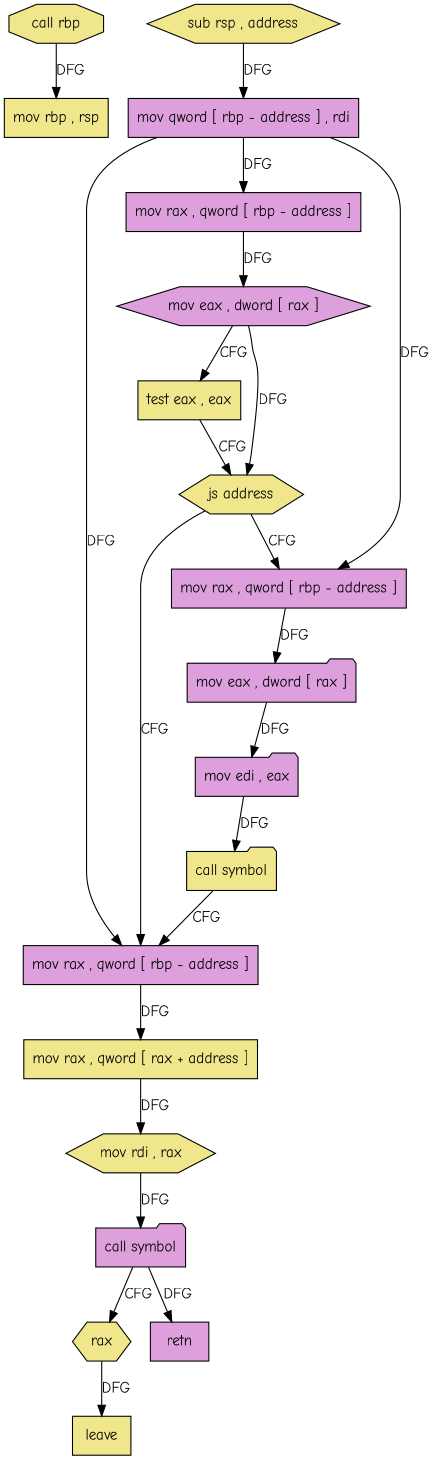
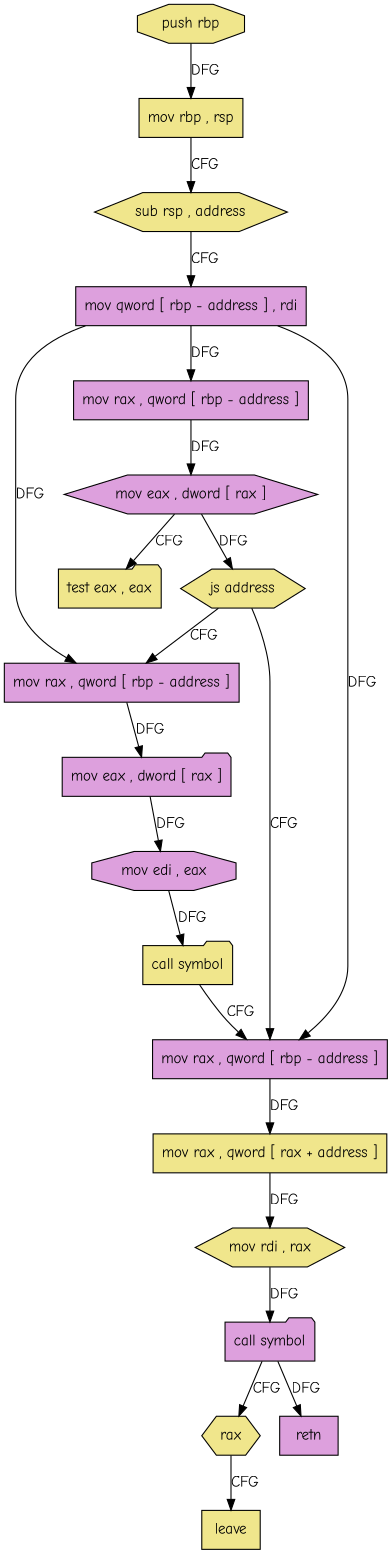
(56, 24) -> (191, 24)
(258, 71) -> (205, 259)
none -> (191, 160)
(189, 400) -> (110, 589)
(213, 443) -> none
(247, 777) -> (164, 871)
(116, 1389) -> (245, 1483)
